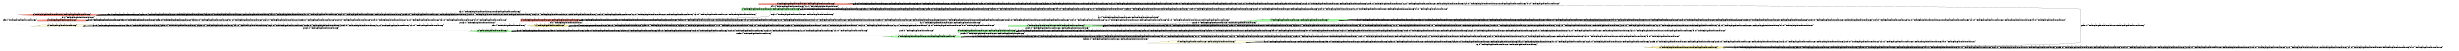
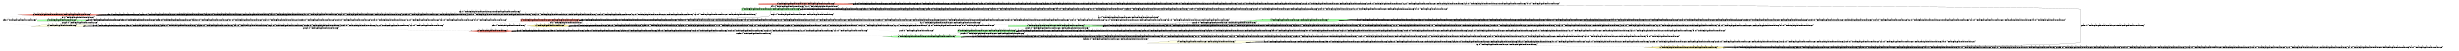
(62, 20) -> (62, 20)
(311, 22) -> (62, 23)
(492, 31) -> (492, 31)
